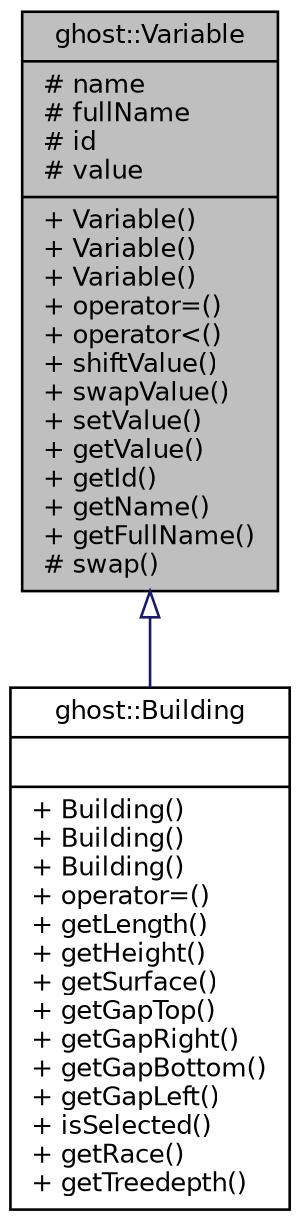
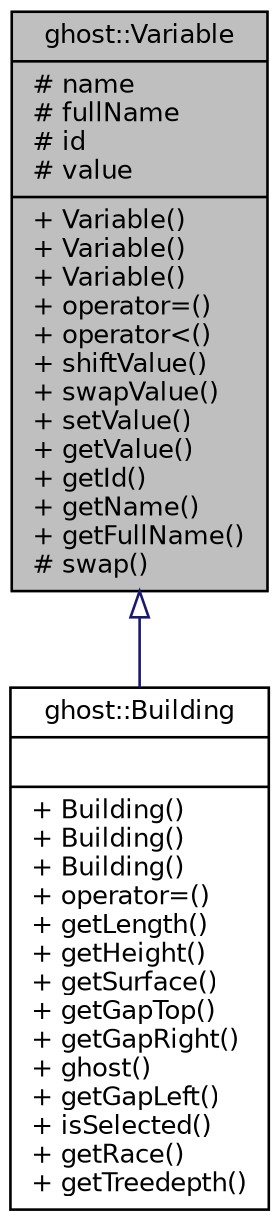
(150, 1069) -> (91, 1069)
